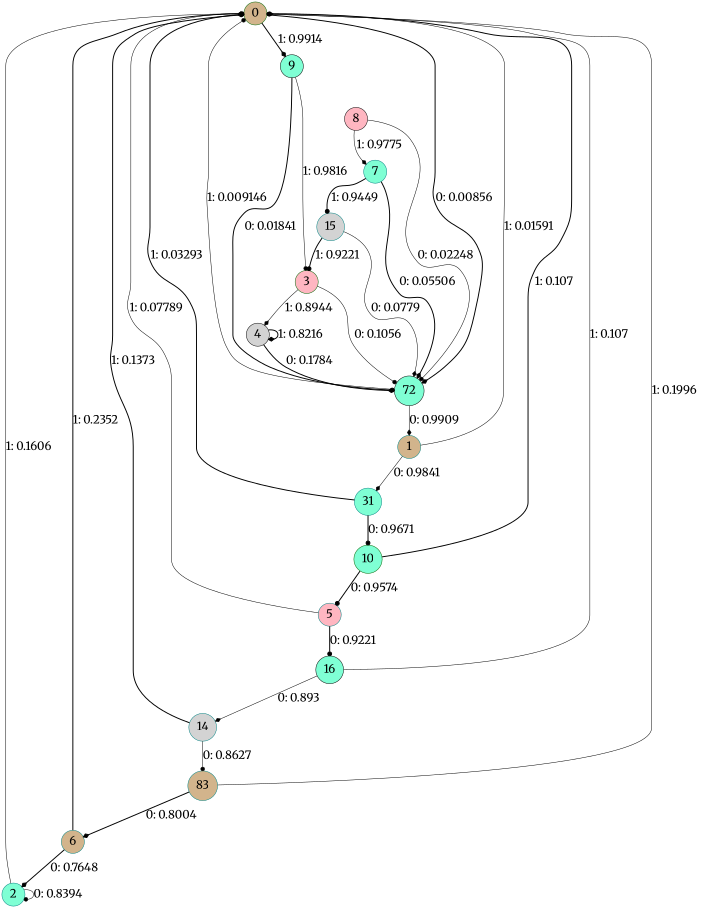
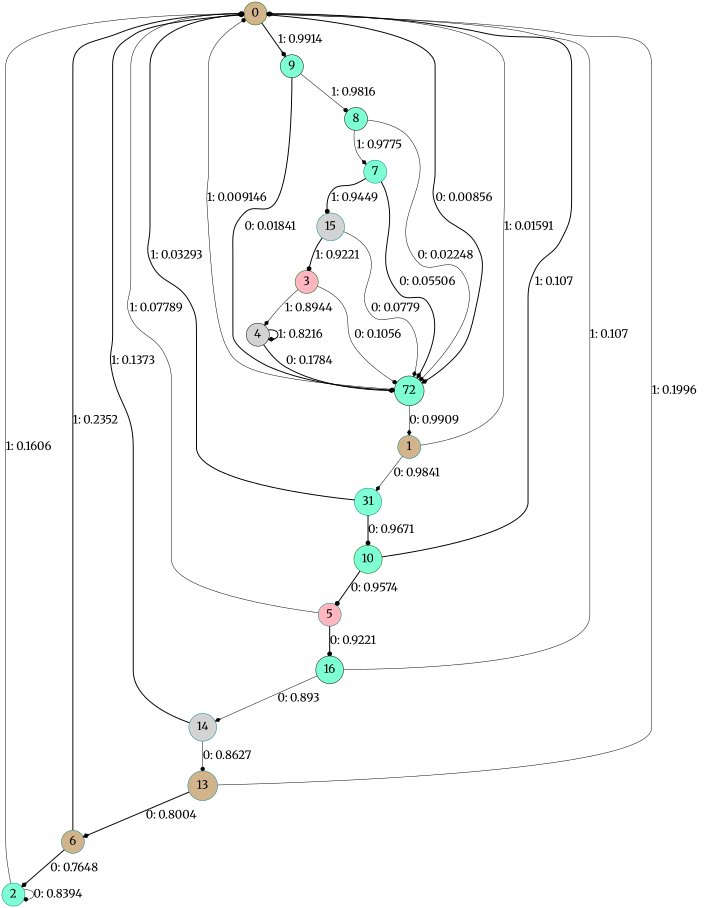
(356, 119) -> (356, 119)
(303, 171) -> (322, 91)
(203, 786) -> (203, 786)
